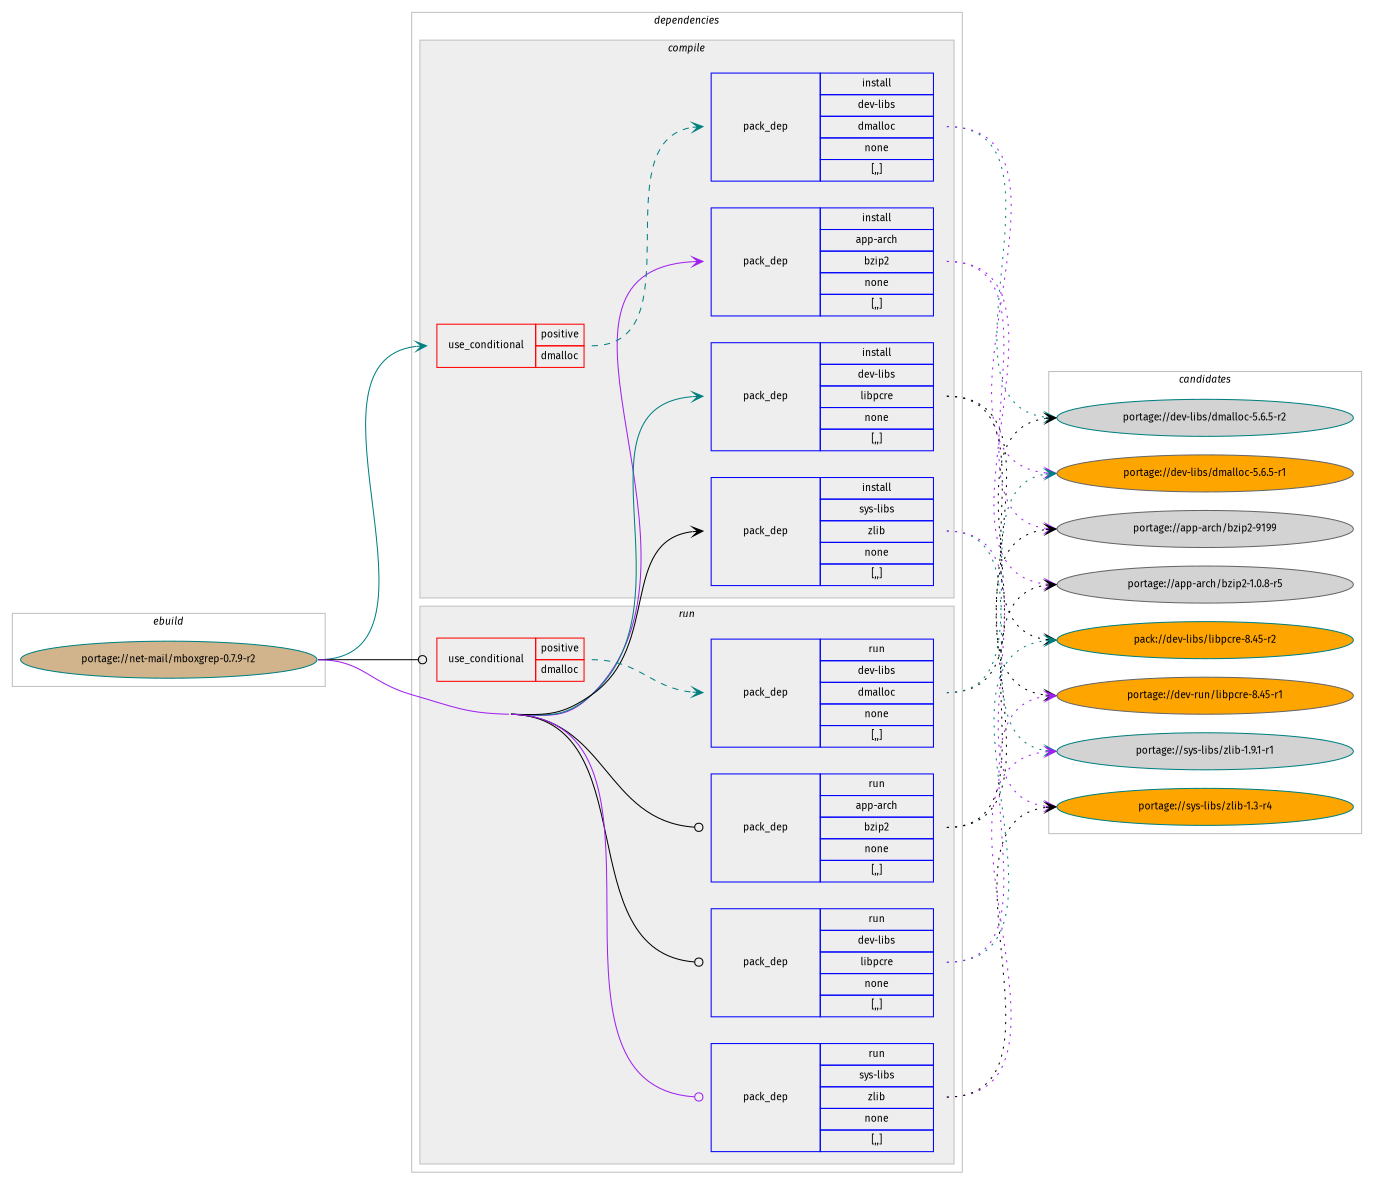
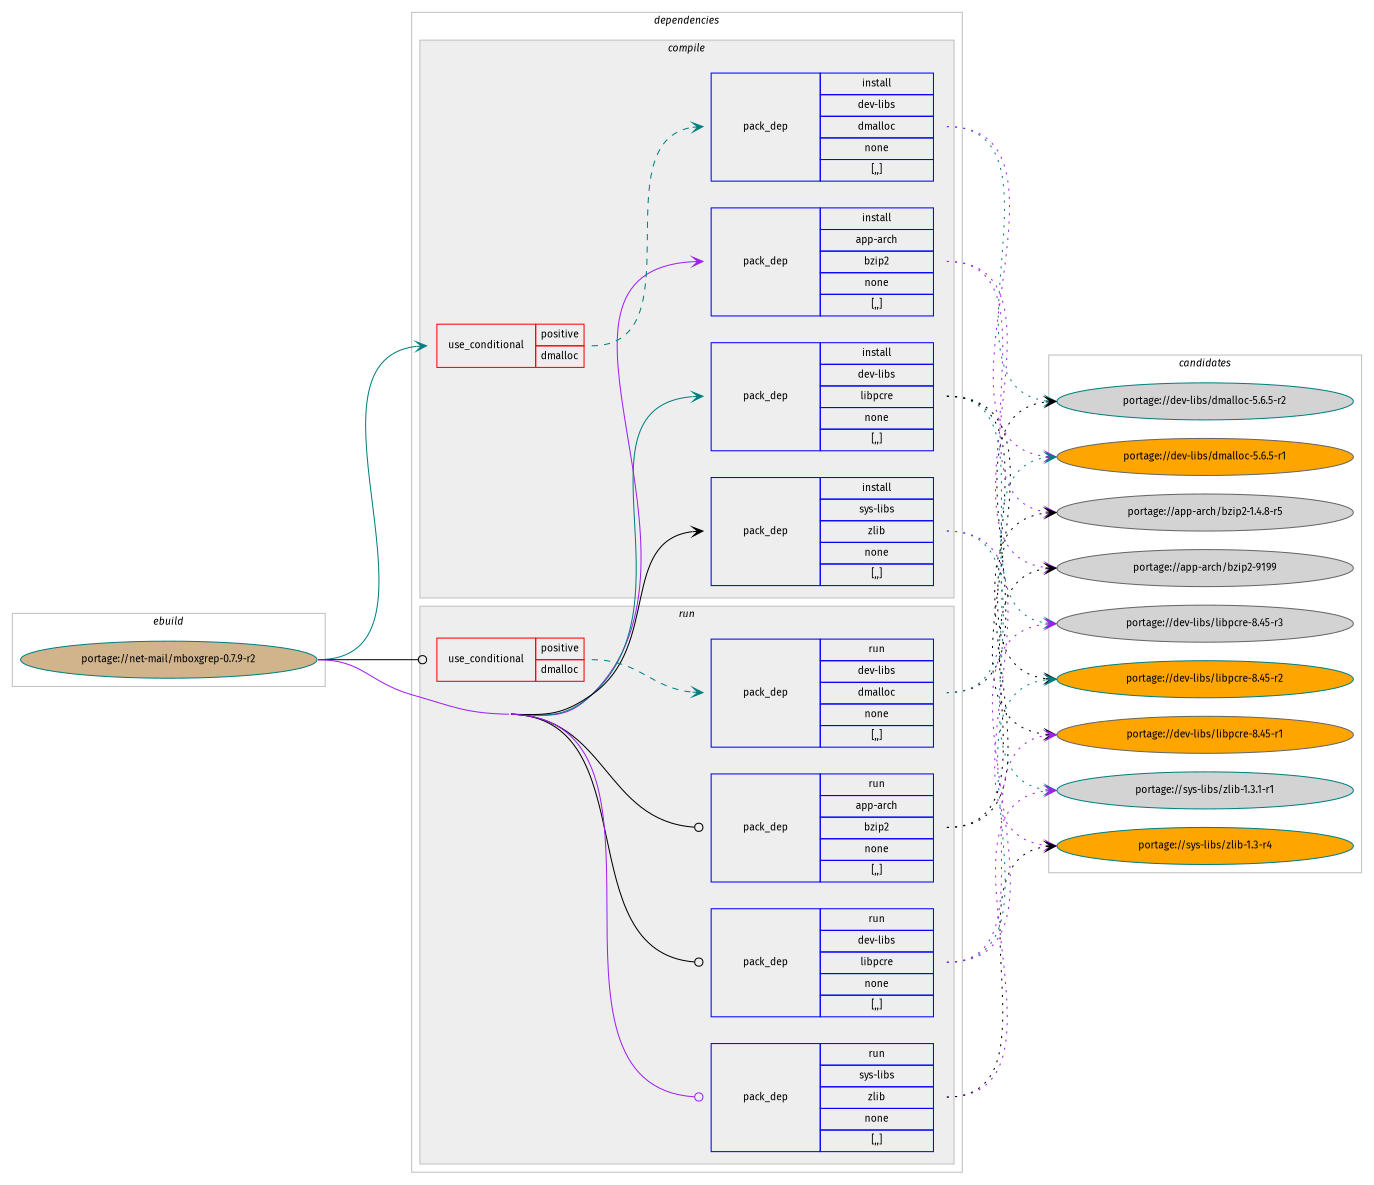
(1205, 585) -> (1205, 513)
none -> (1205, 624)
(1205, 640) -> (1205, 679)
(1205, 696) -> (1205, 735)
(1205, 751) -> (1205, 790)
